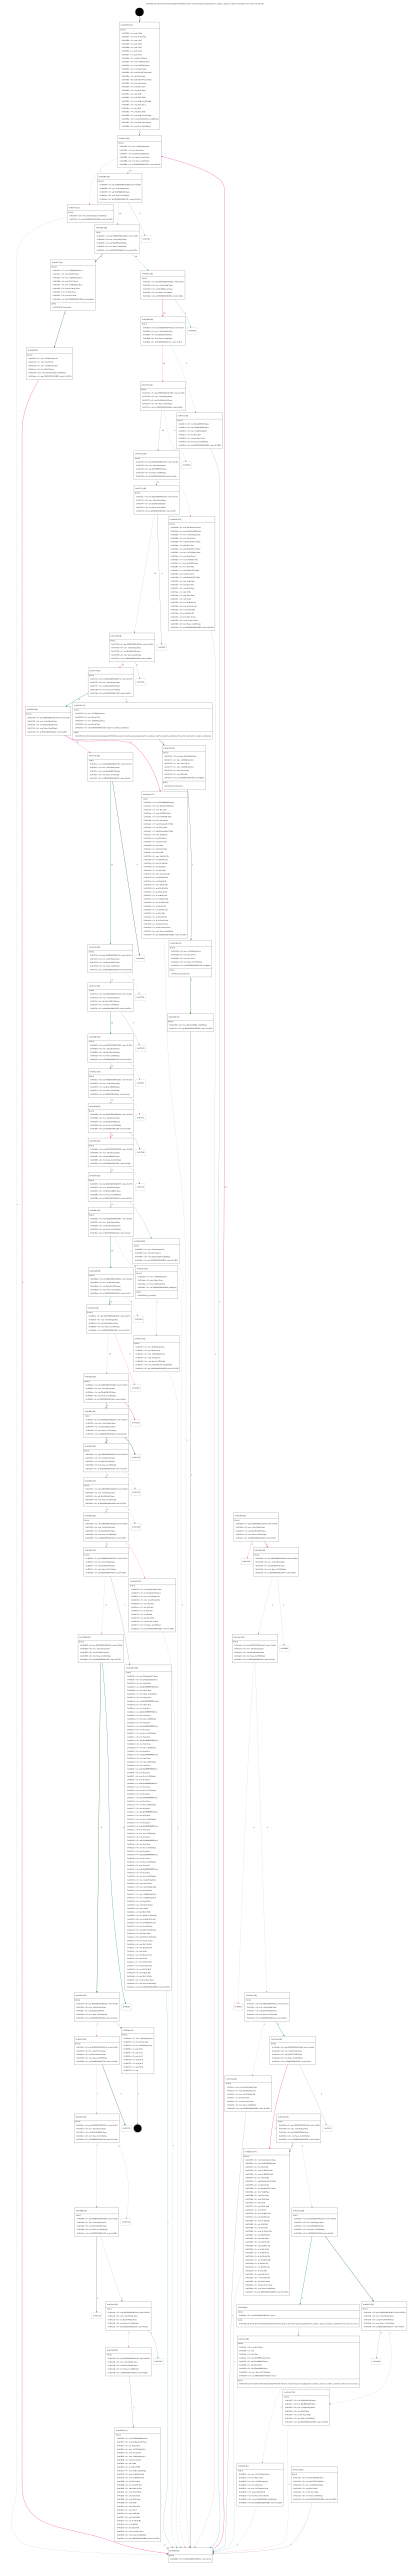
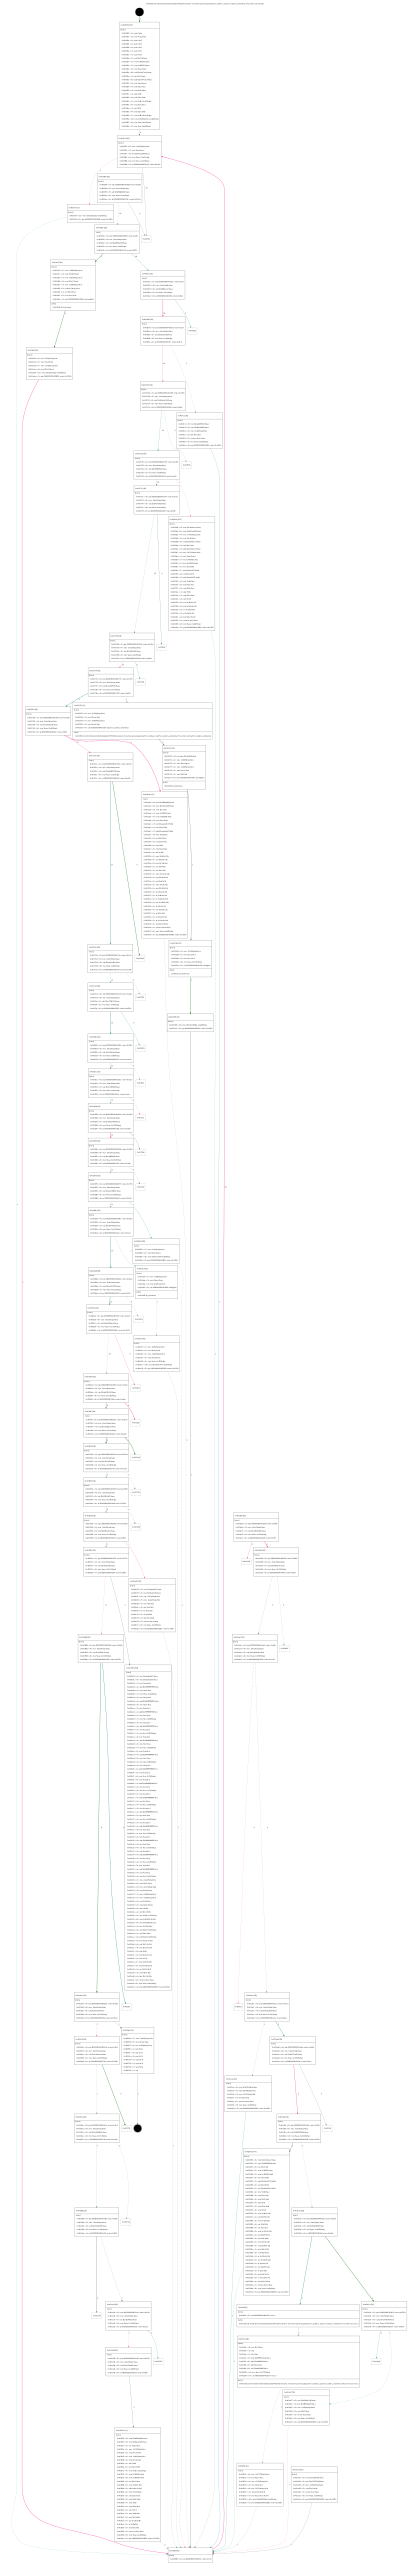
(129, 170) -> (145, 201)
(276, 2106) -> (296, 2089)
(167, 2270) -> none
